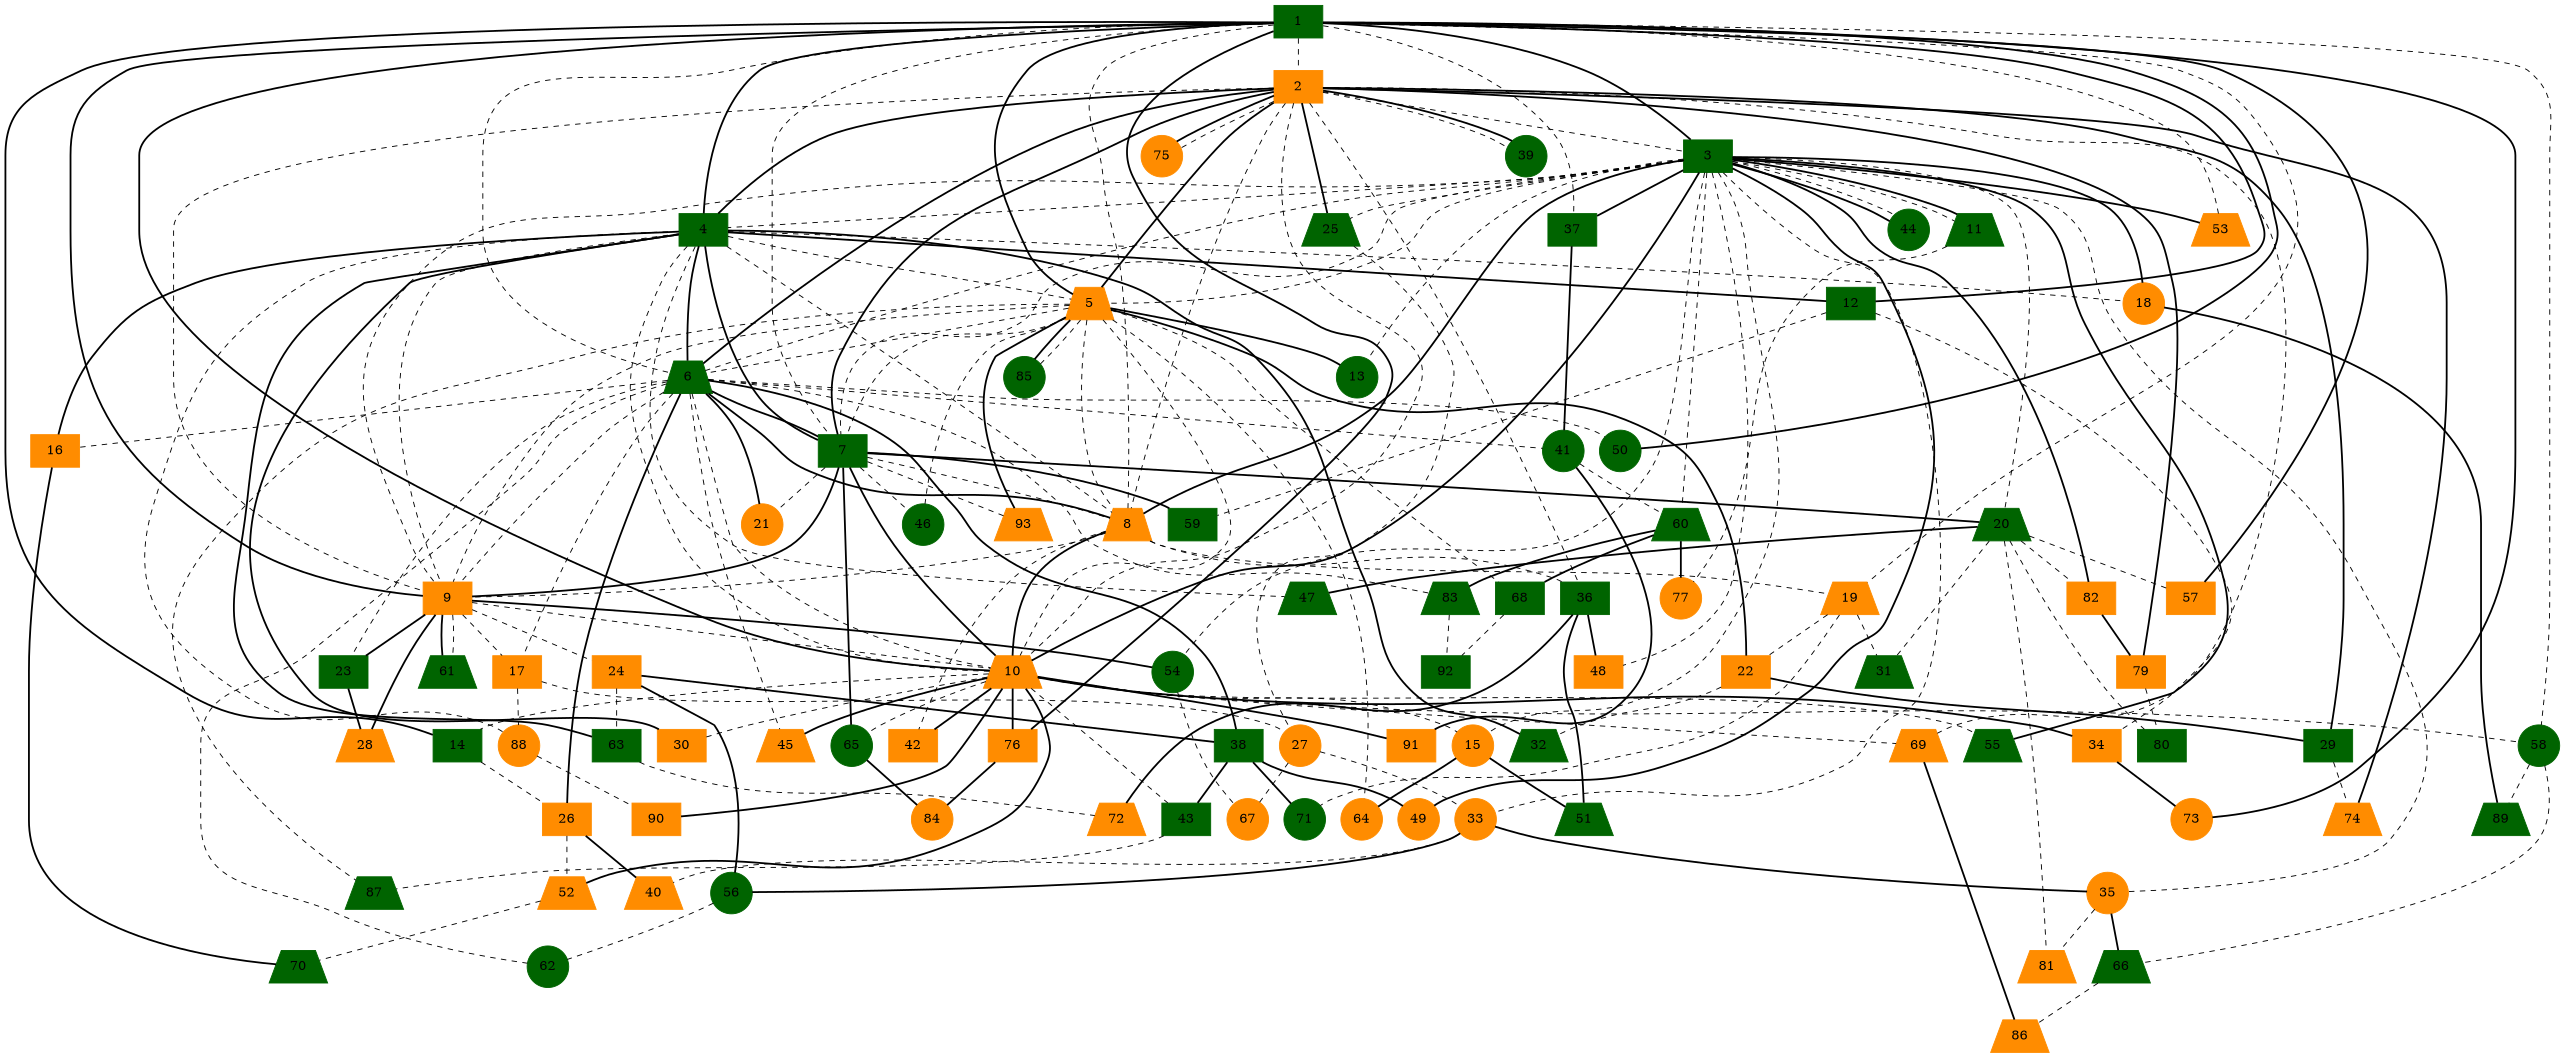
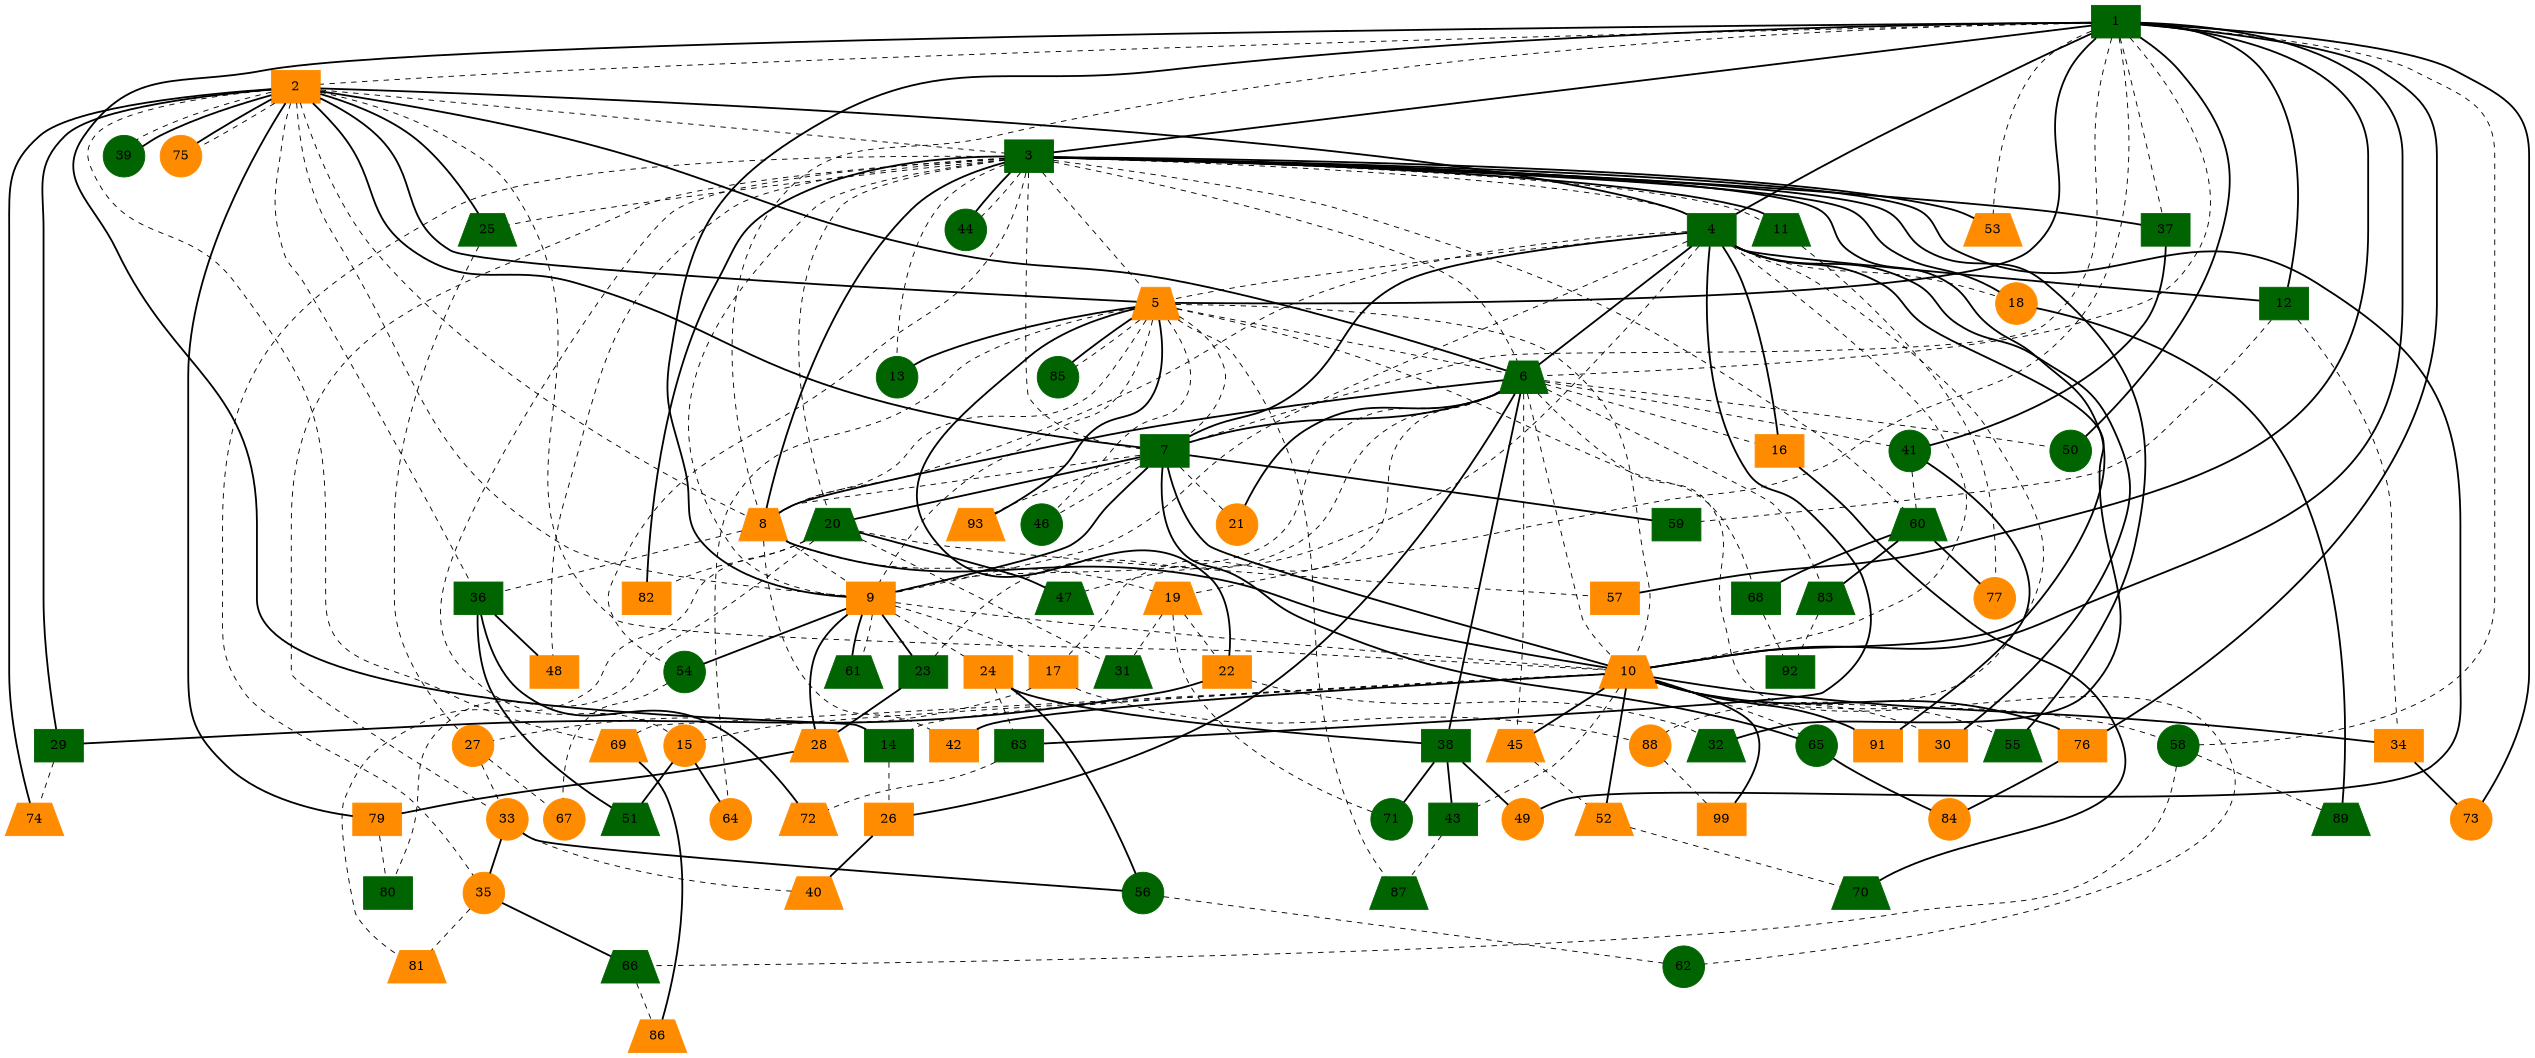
(2116, 635) -> (598, 782)
(656, 819) -> (1722, 819)
(567, 856) -> (1561, 783)
